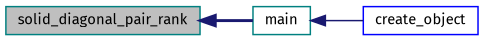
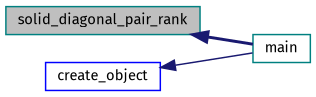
(344, 21) -> (214, 59)
